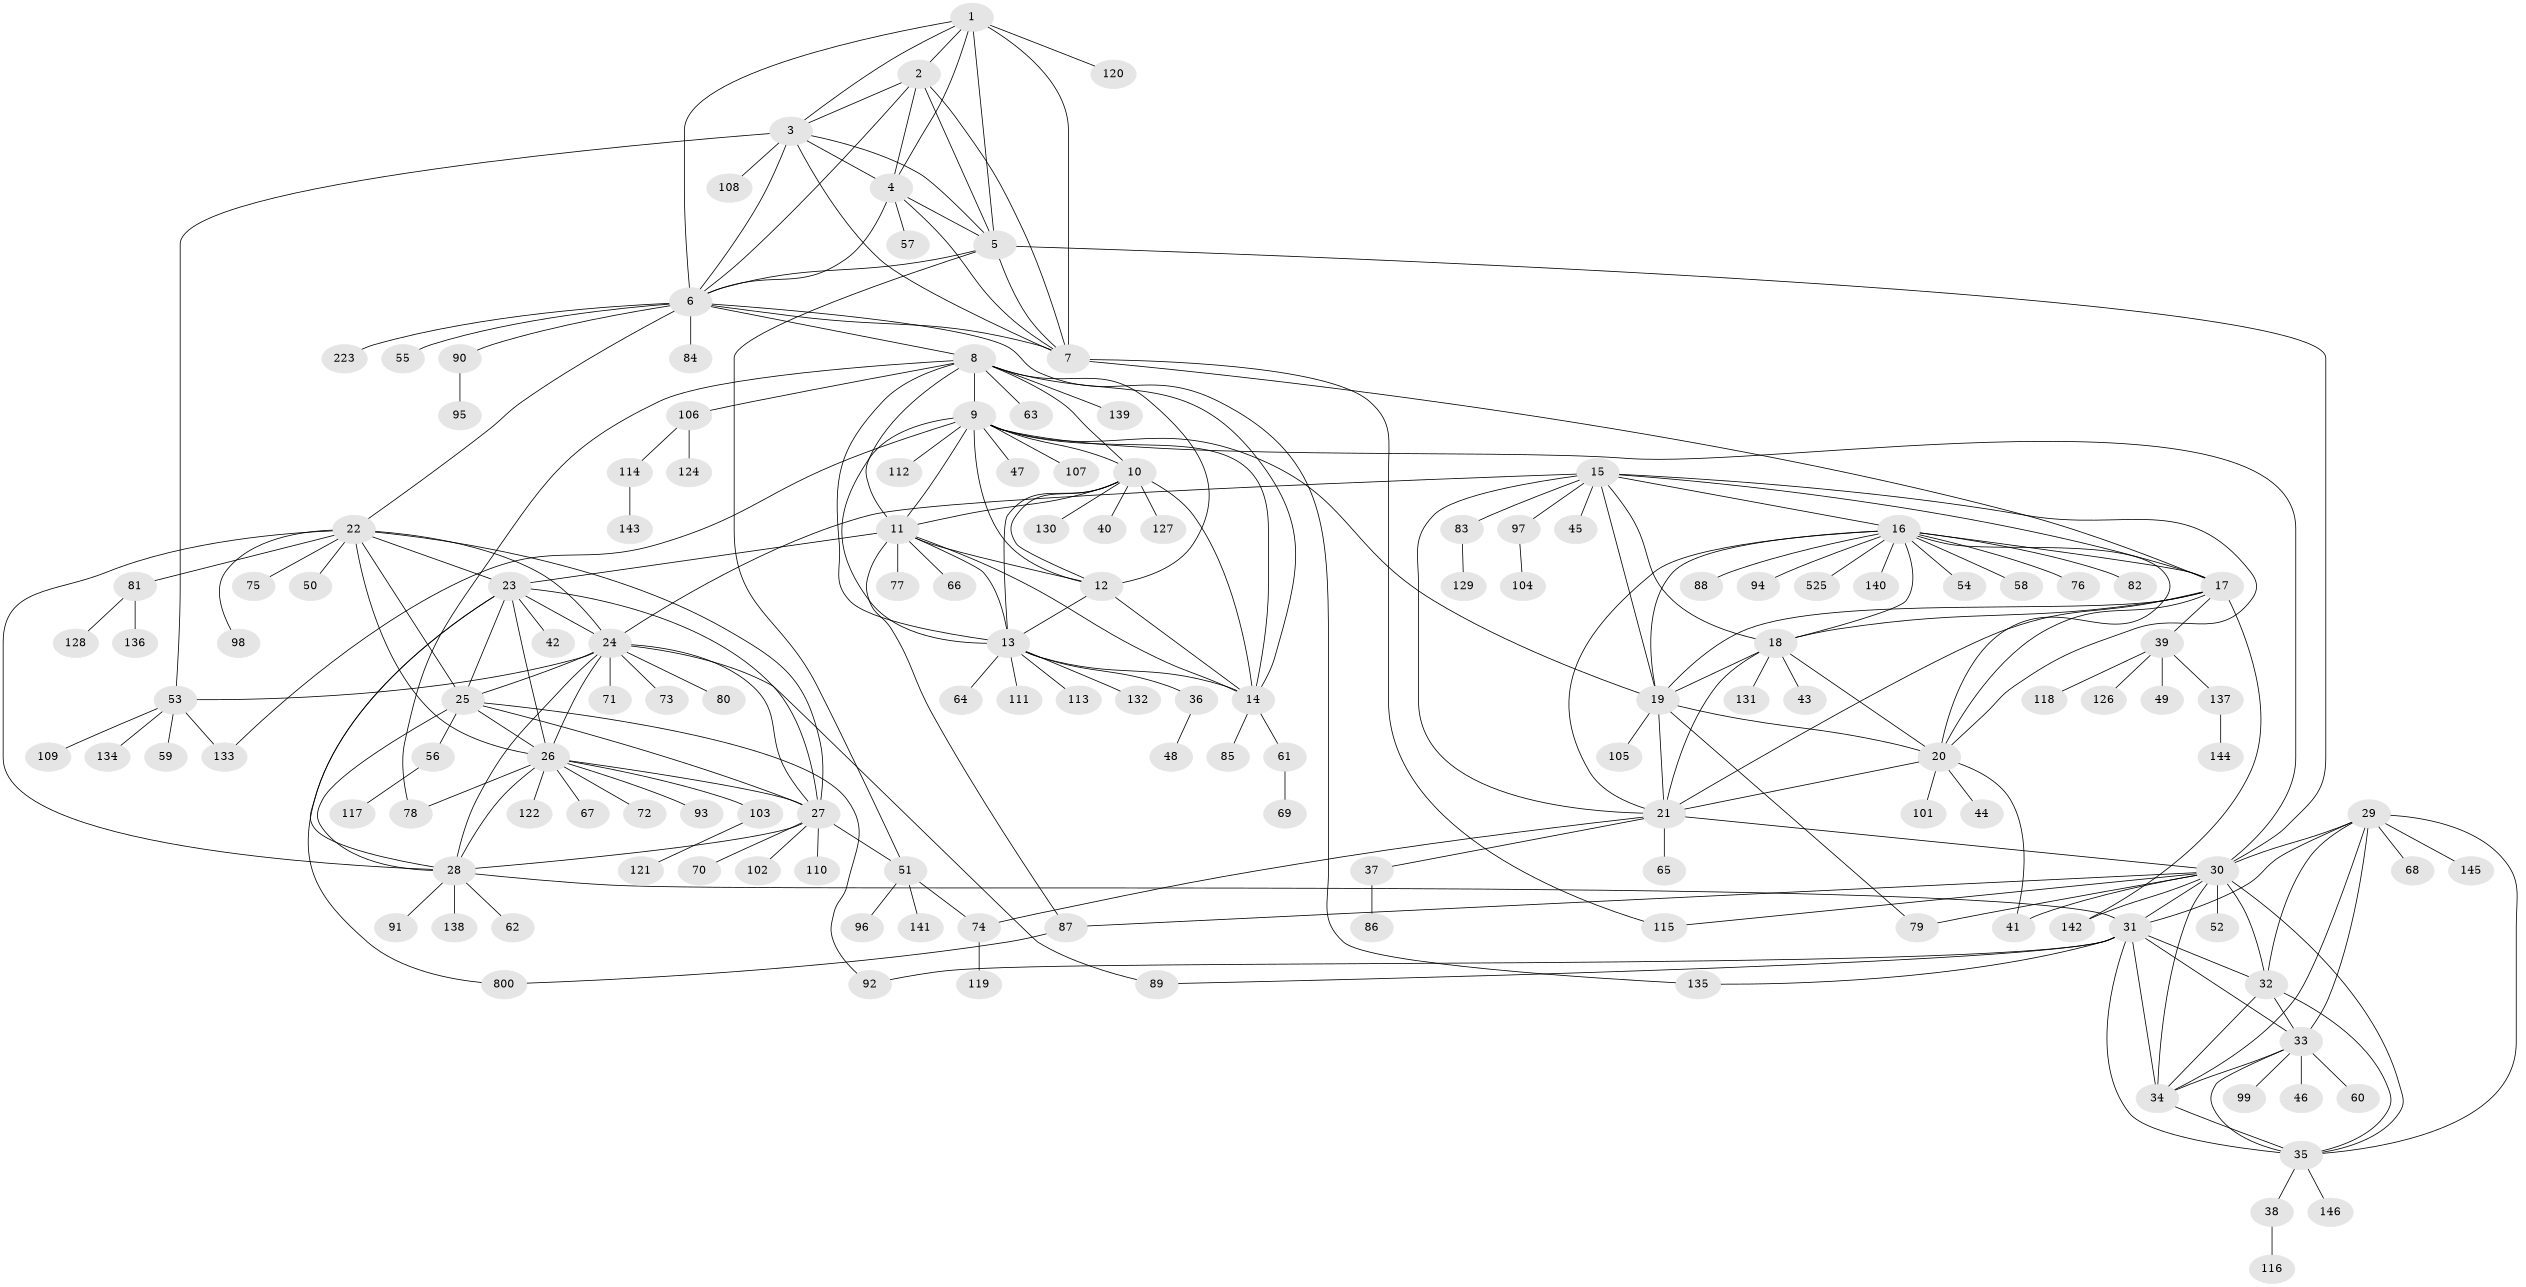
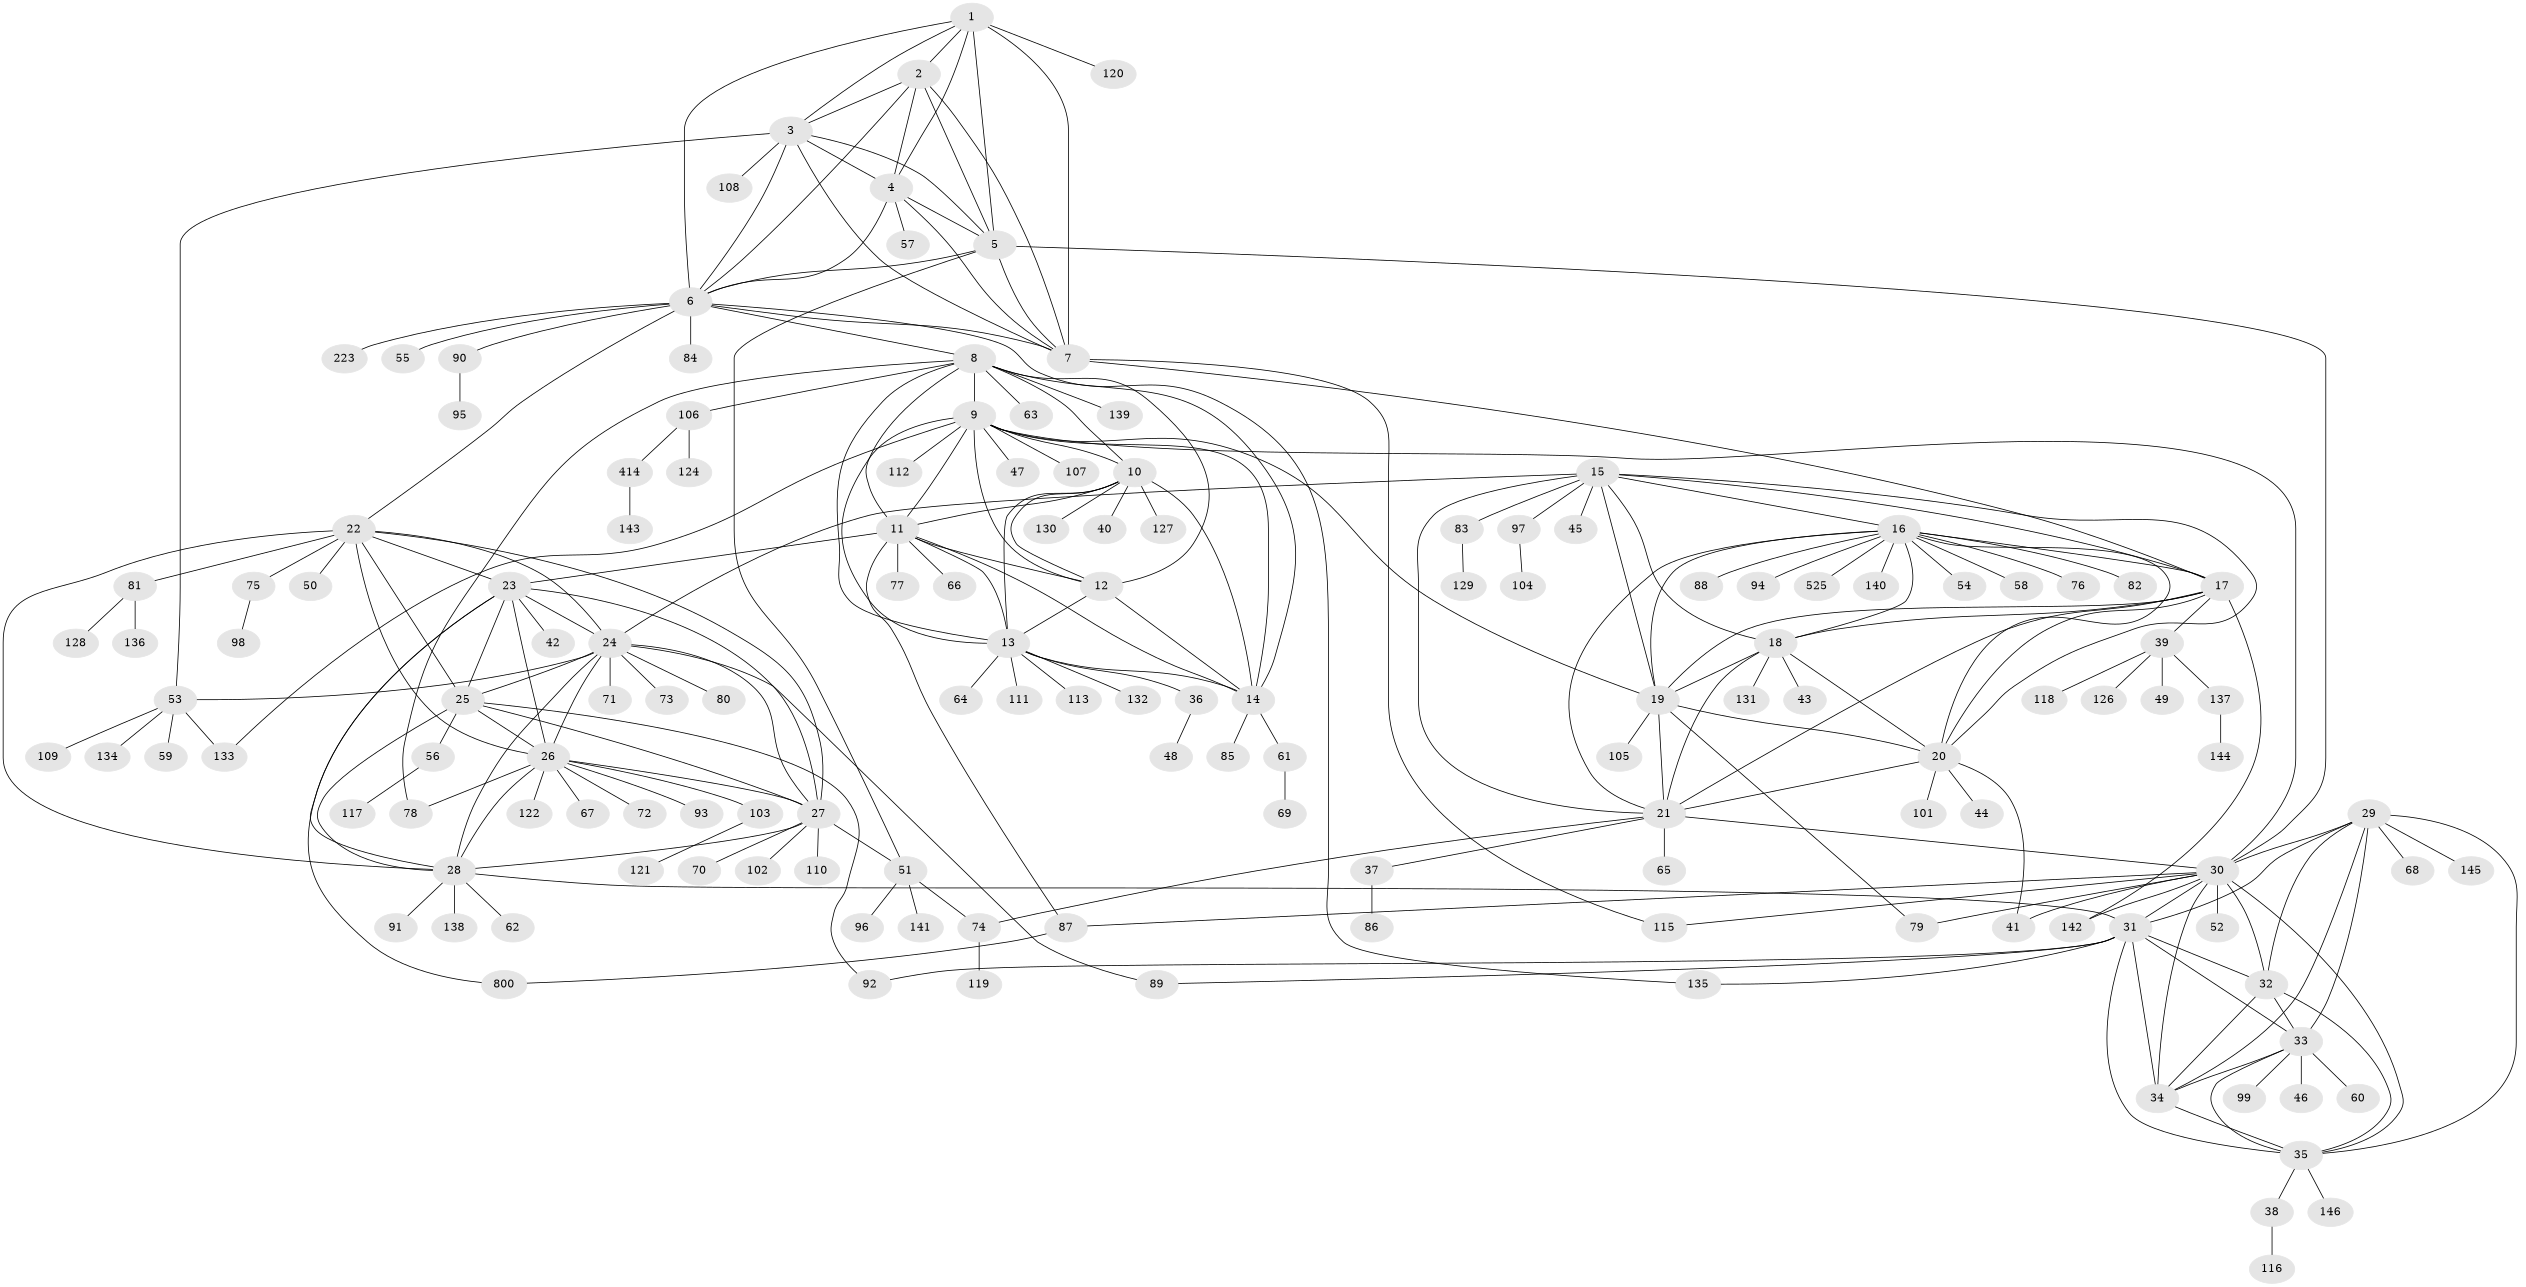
(630, 473) -> (630, 473)
(250, 550) -> (246, 615)
